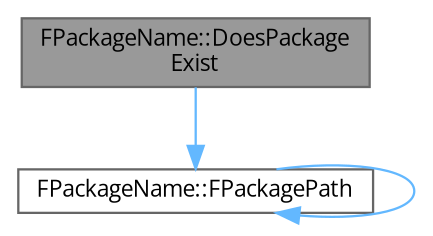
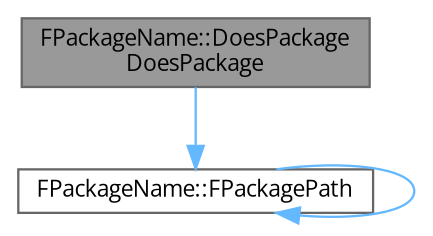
(196, 53) -> (196, 53)
